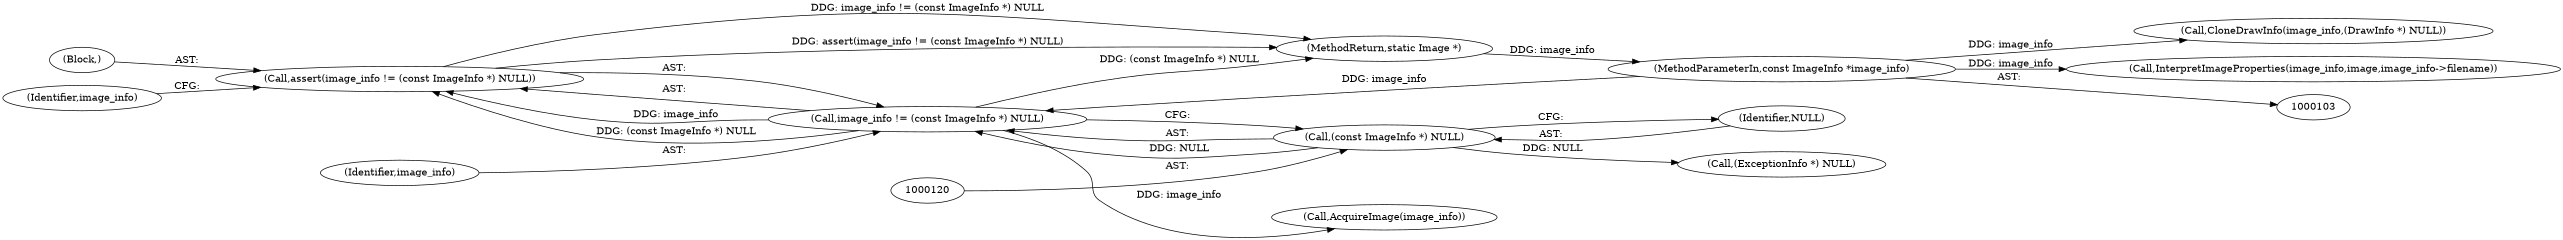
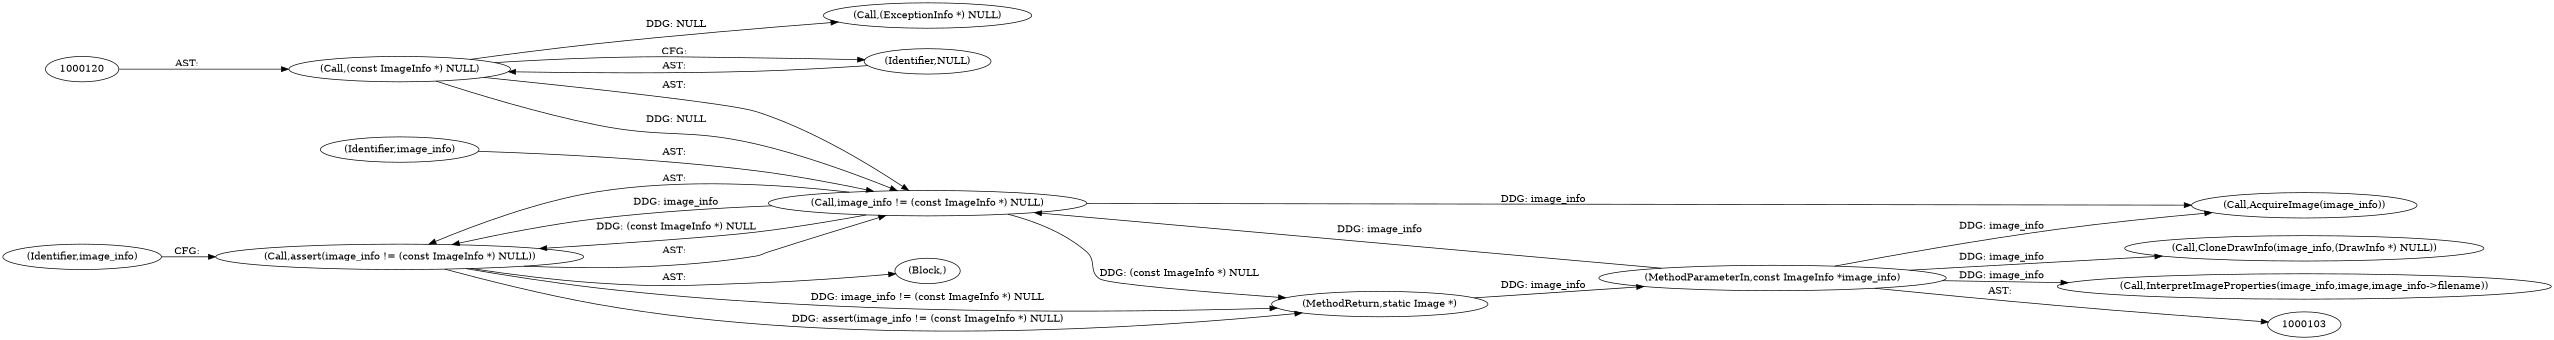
(184, 66) -> (680, 286)
(1191, 122) -> none
none -> (2019, 235)
